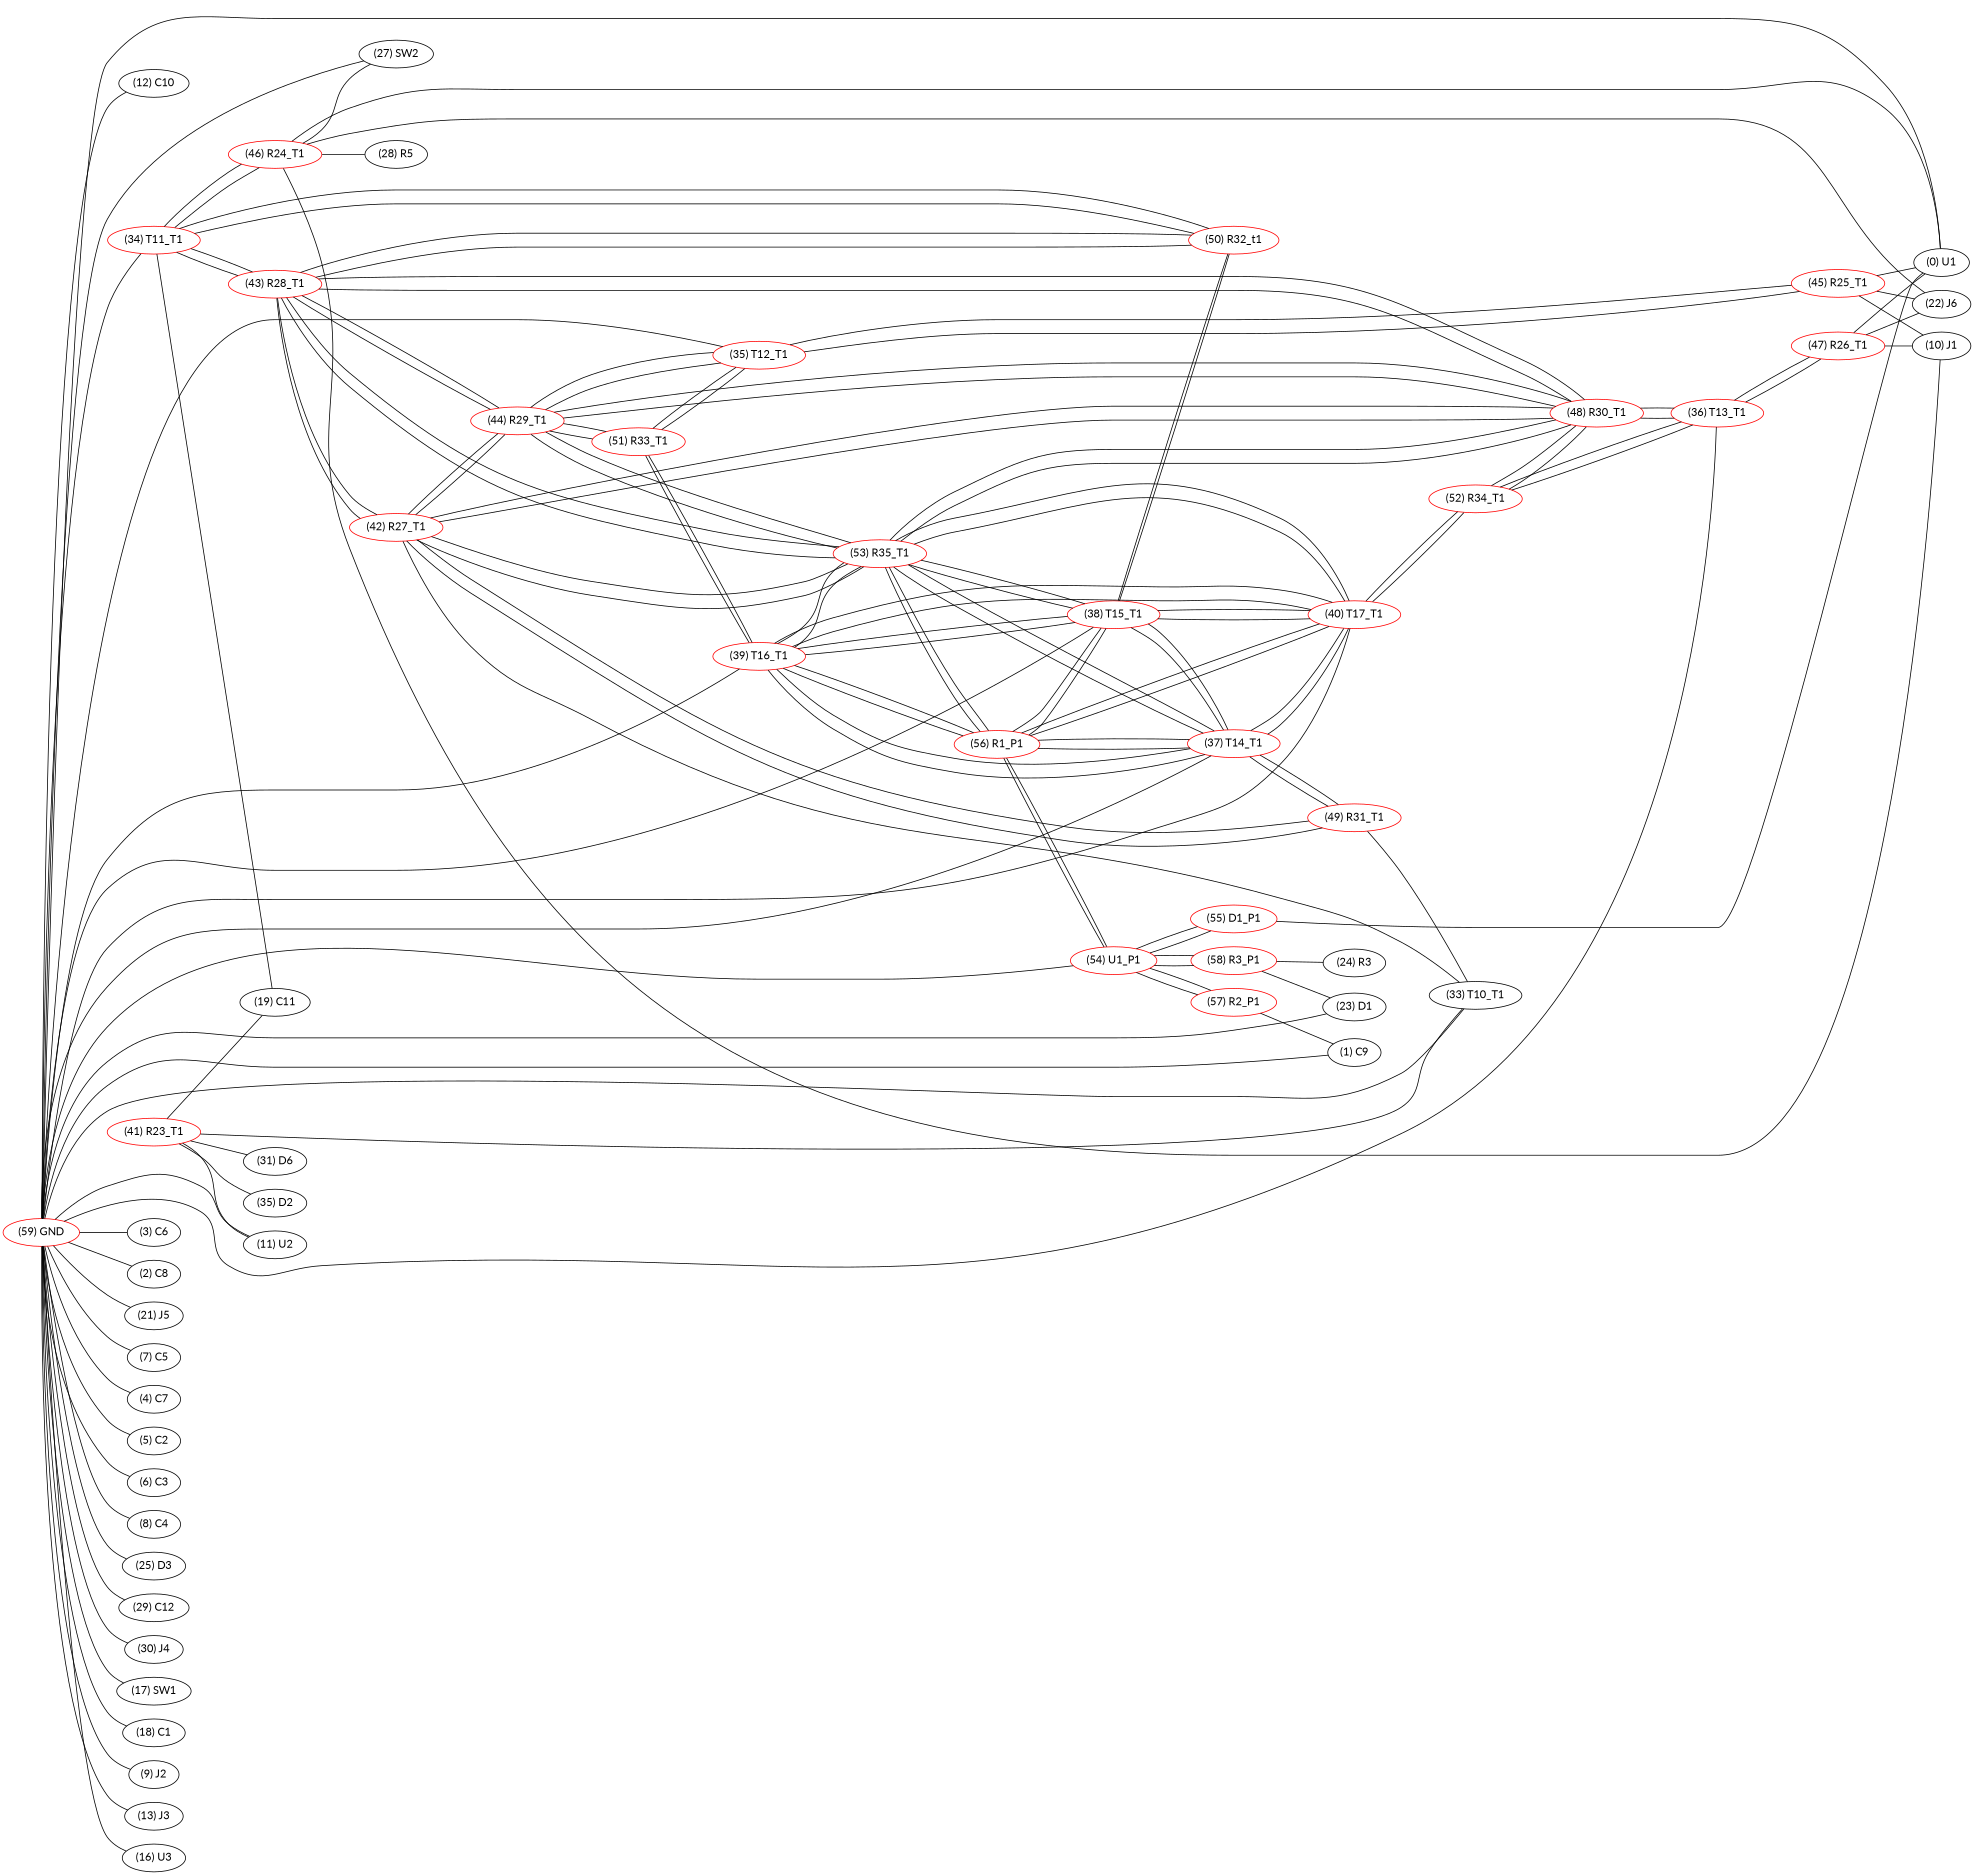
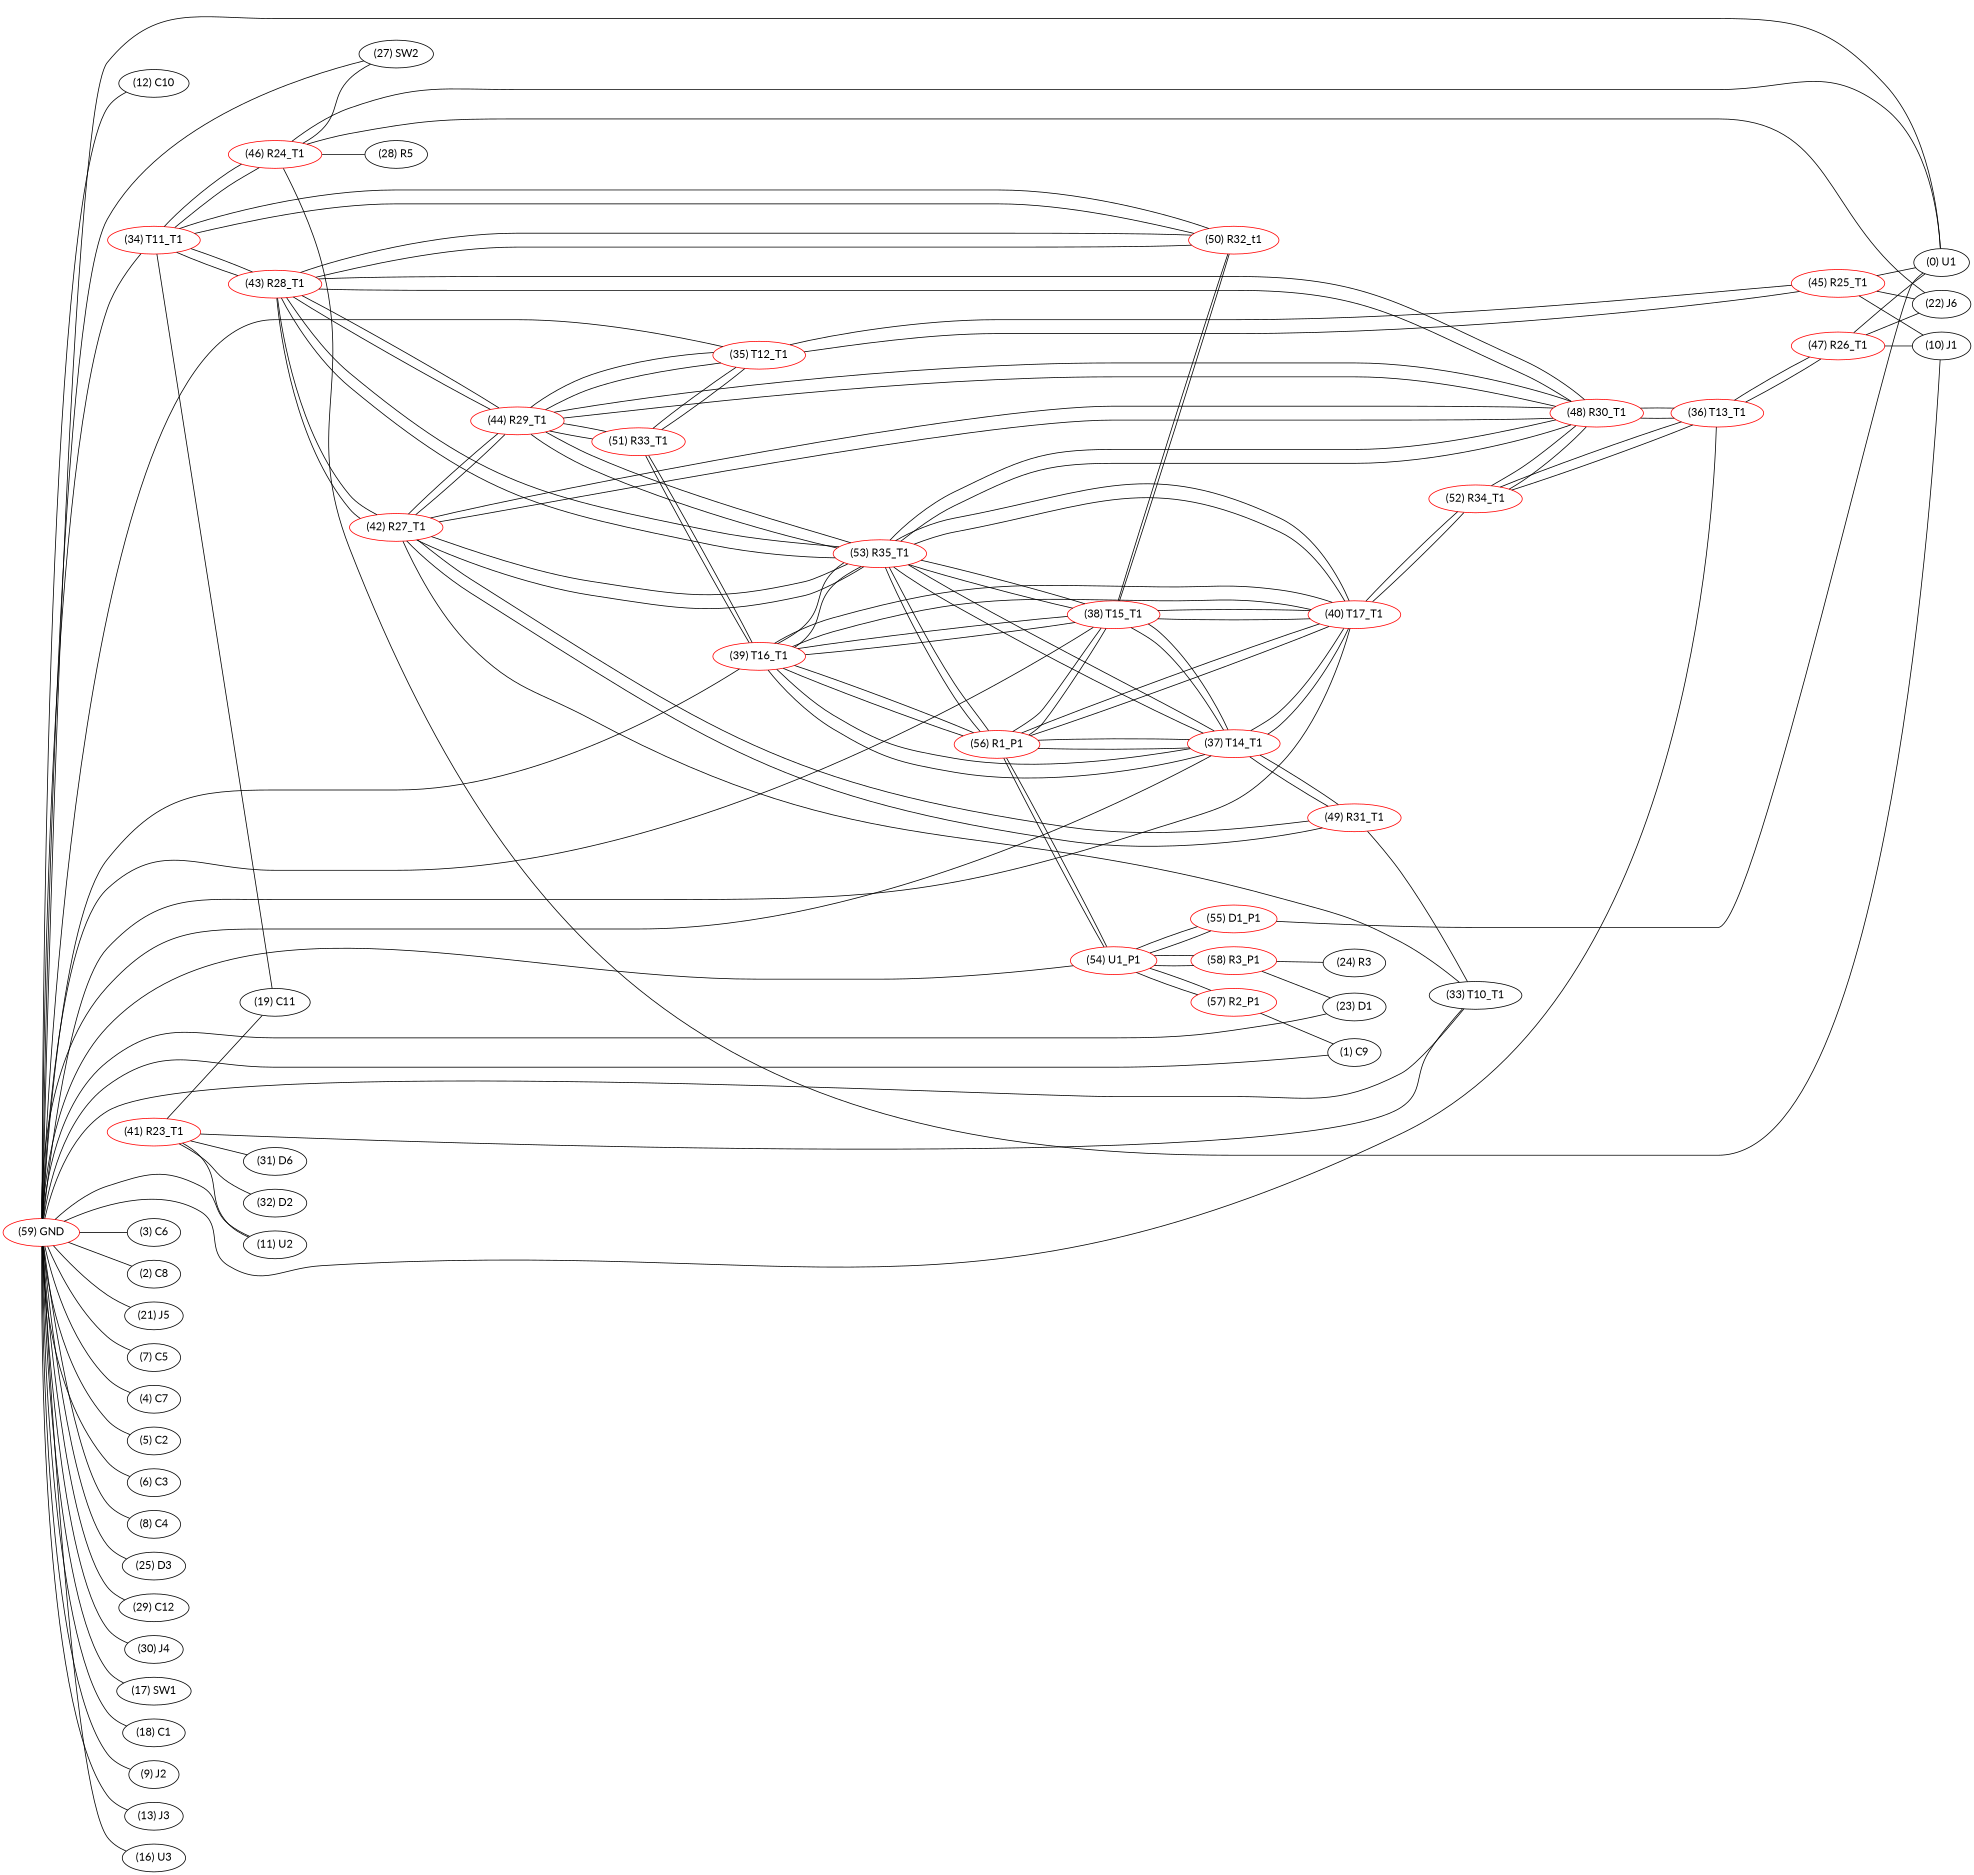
(275, 1203) -> (275, 1203)
